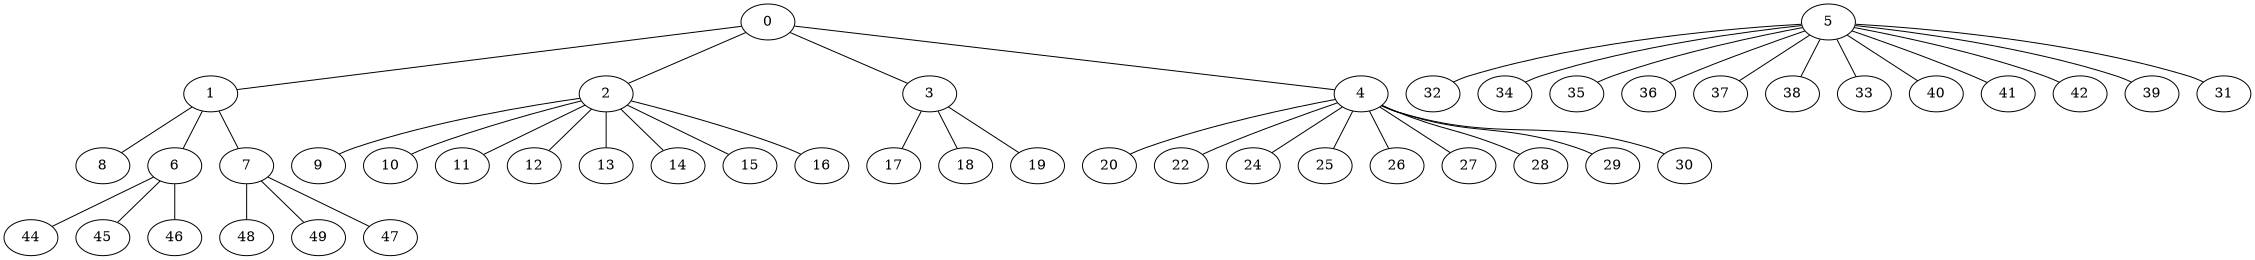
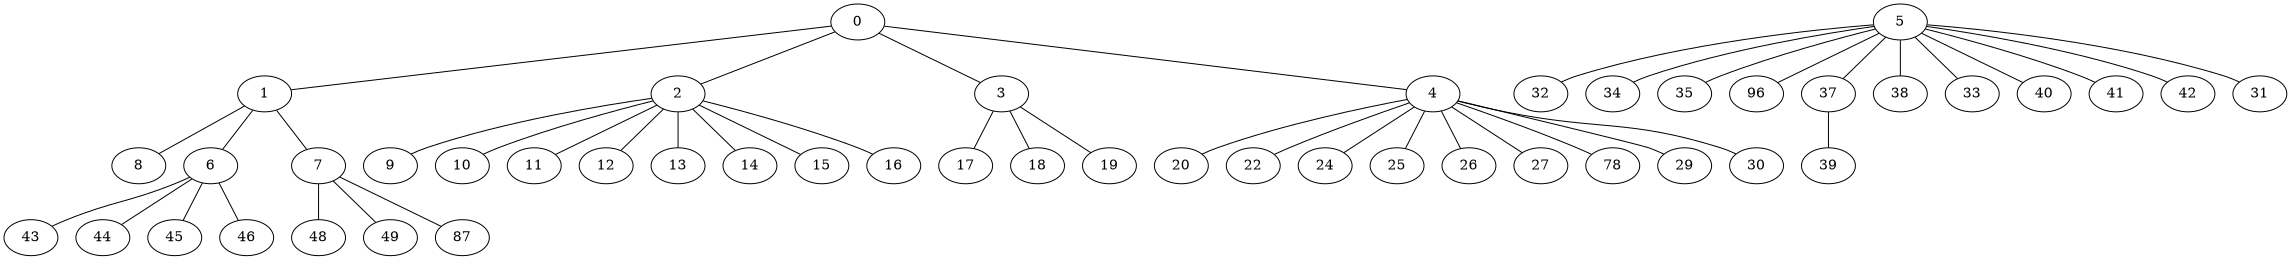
(1995, 46) -> (1828, 130)
(1649, 94) -> (1757, 94)
(1541, 166) -> (1613, 166)
none -> (31, 238)
(390, 238) -> (462, 238)
